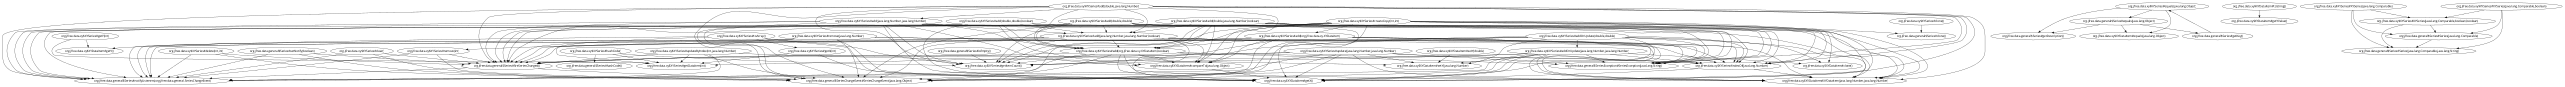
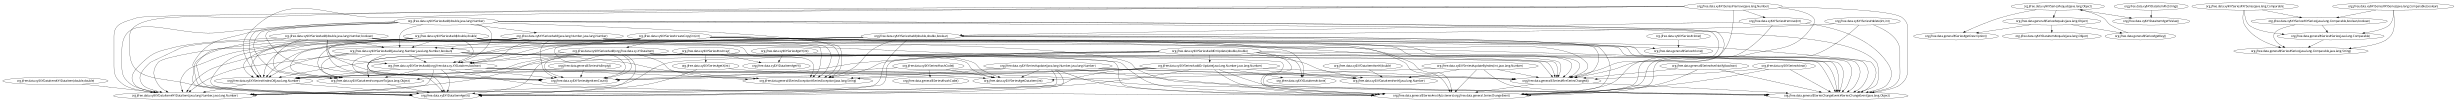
(2169, 26) -> (2104, 14)
(300, 58) -> (1399, 33)
(469, 58) -> (1351, 29)
none -> (55, 81)
